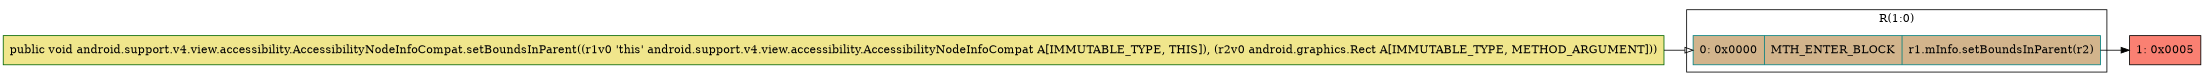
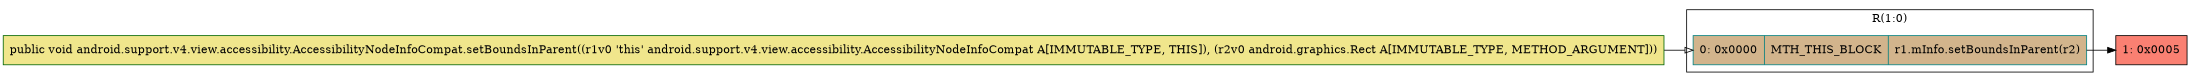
(1833, 50) -> (1826, 50)
